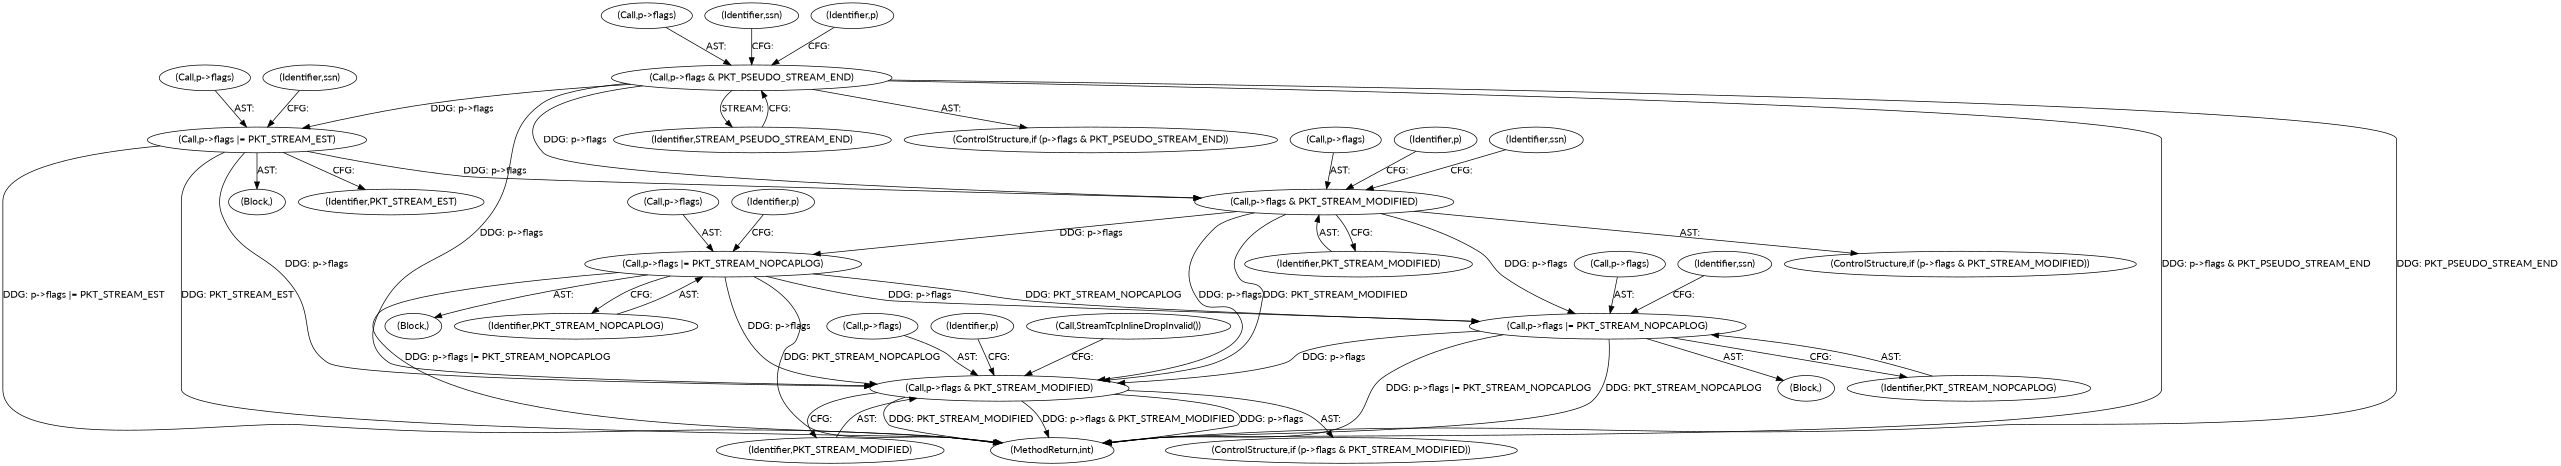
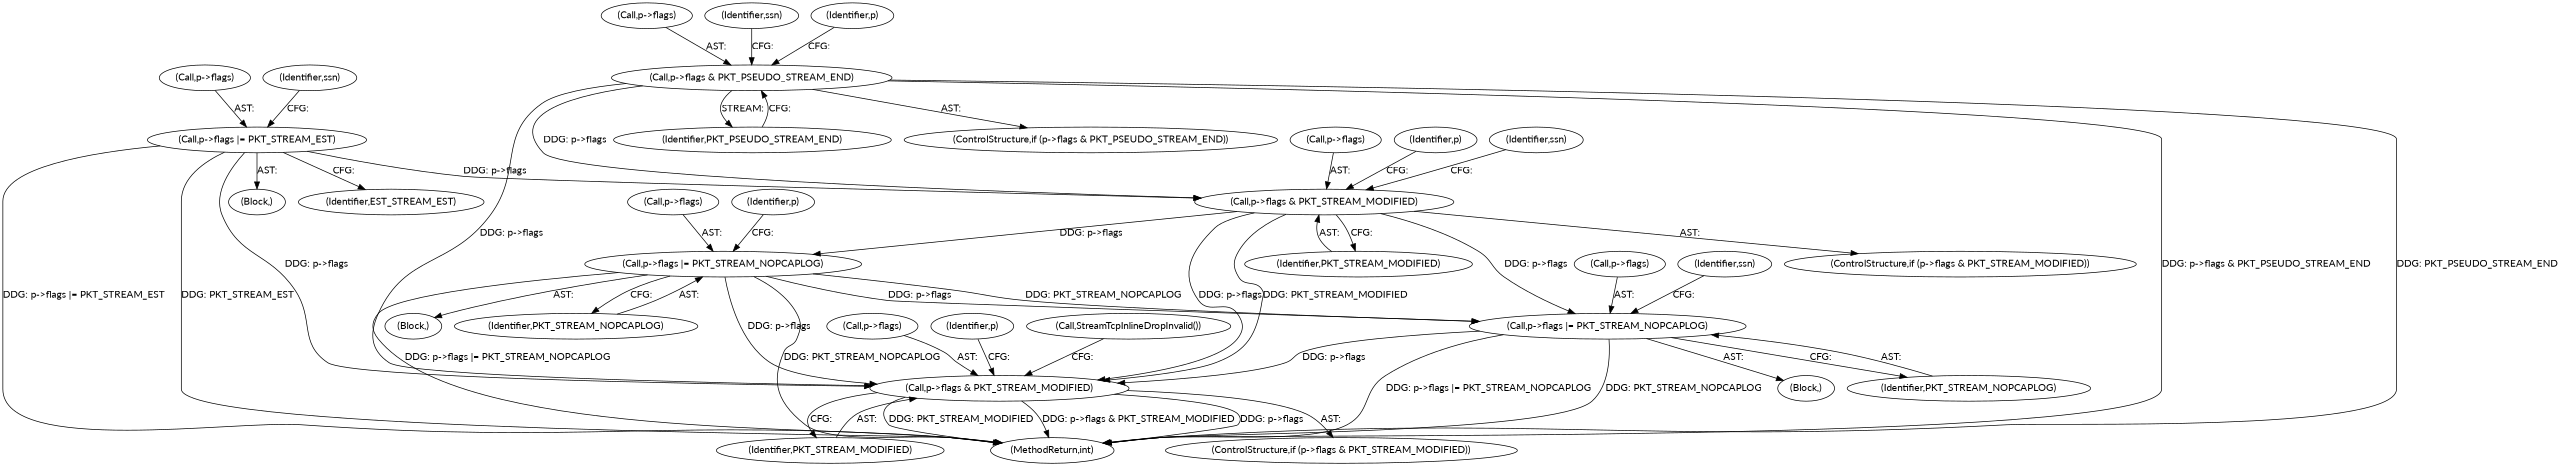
(469, 99) -> none
(752, 140) -> (752, 140)
(391, 202) -> (391, 202)
